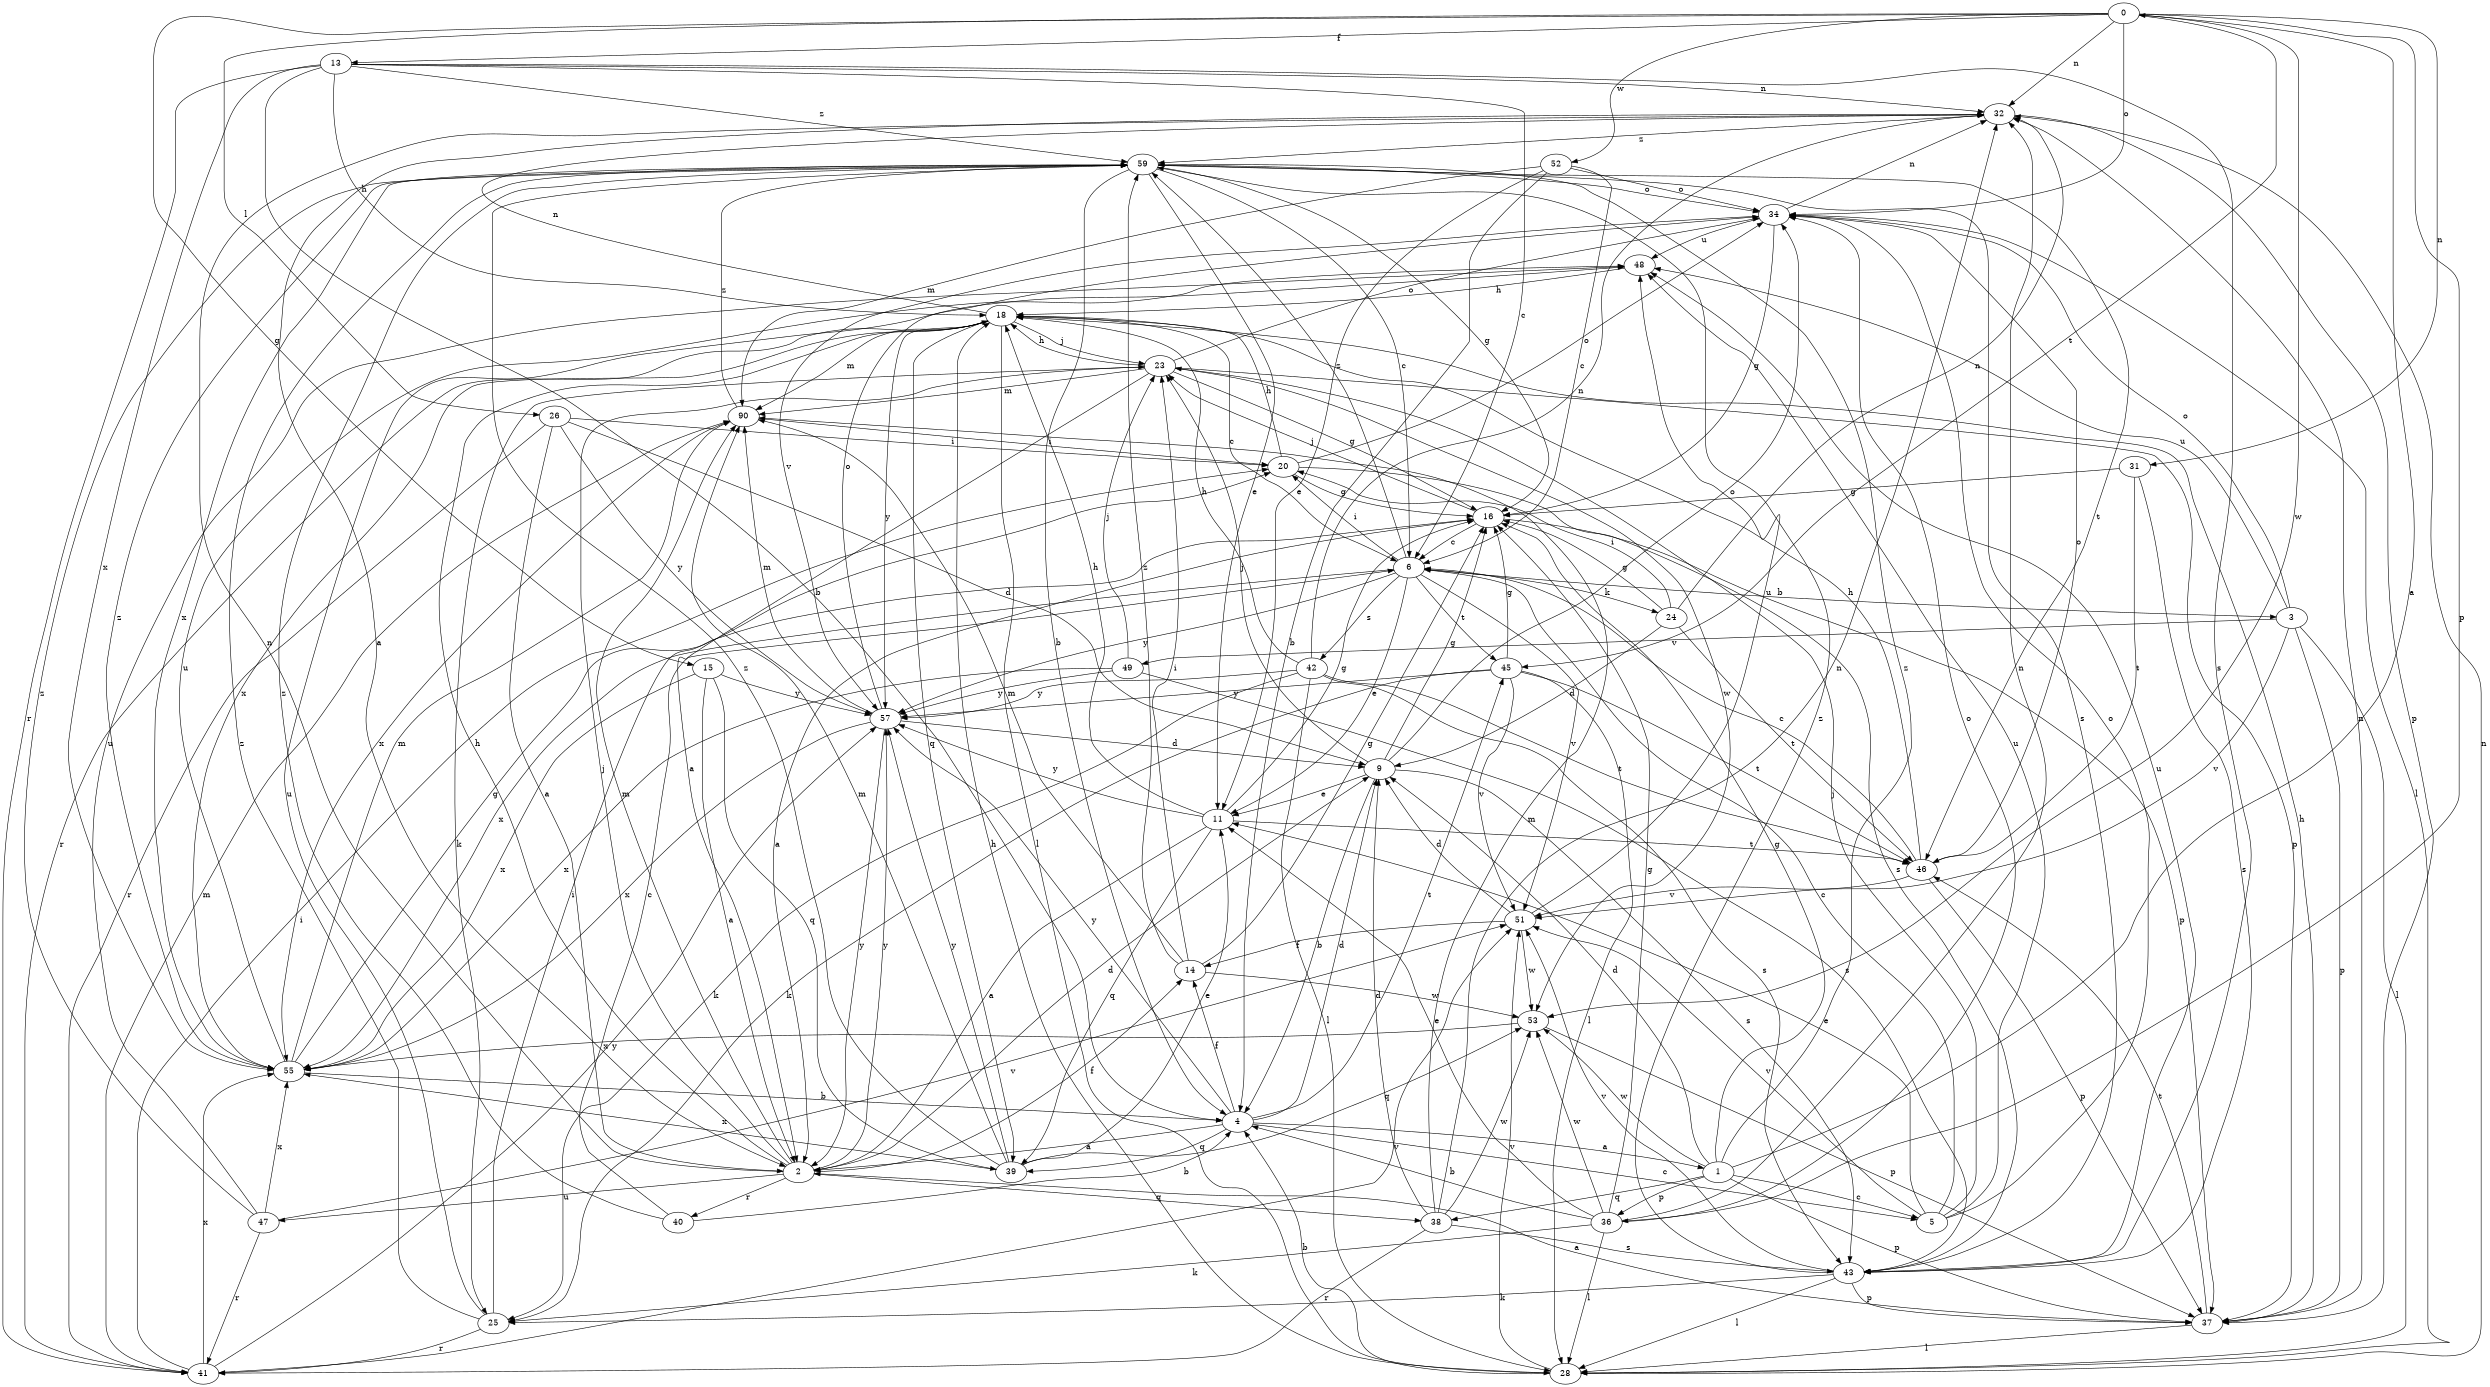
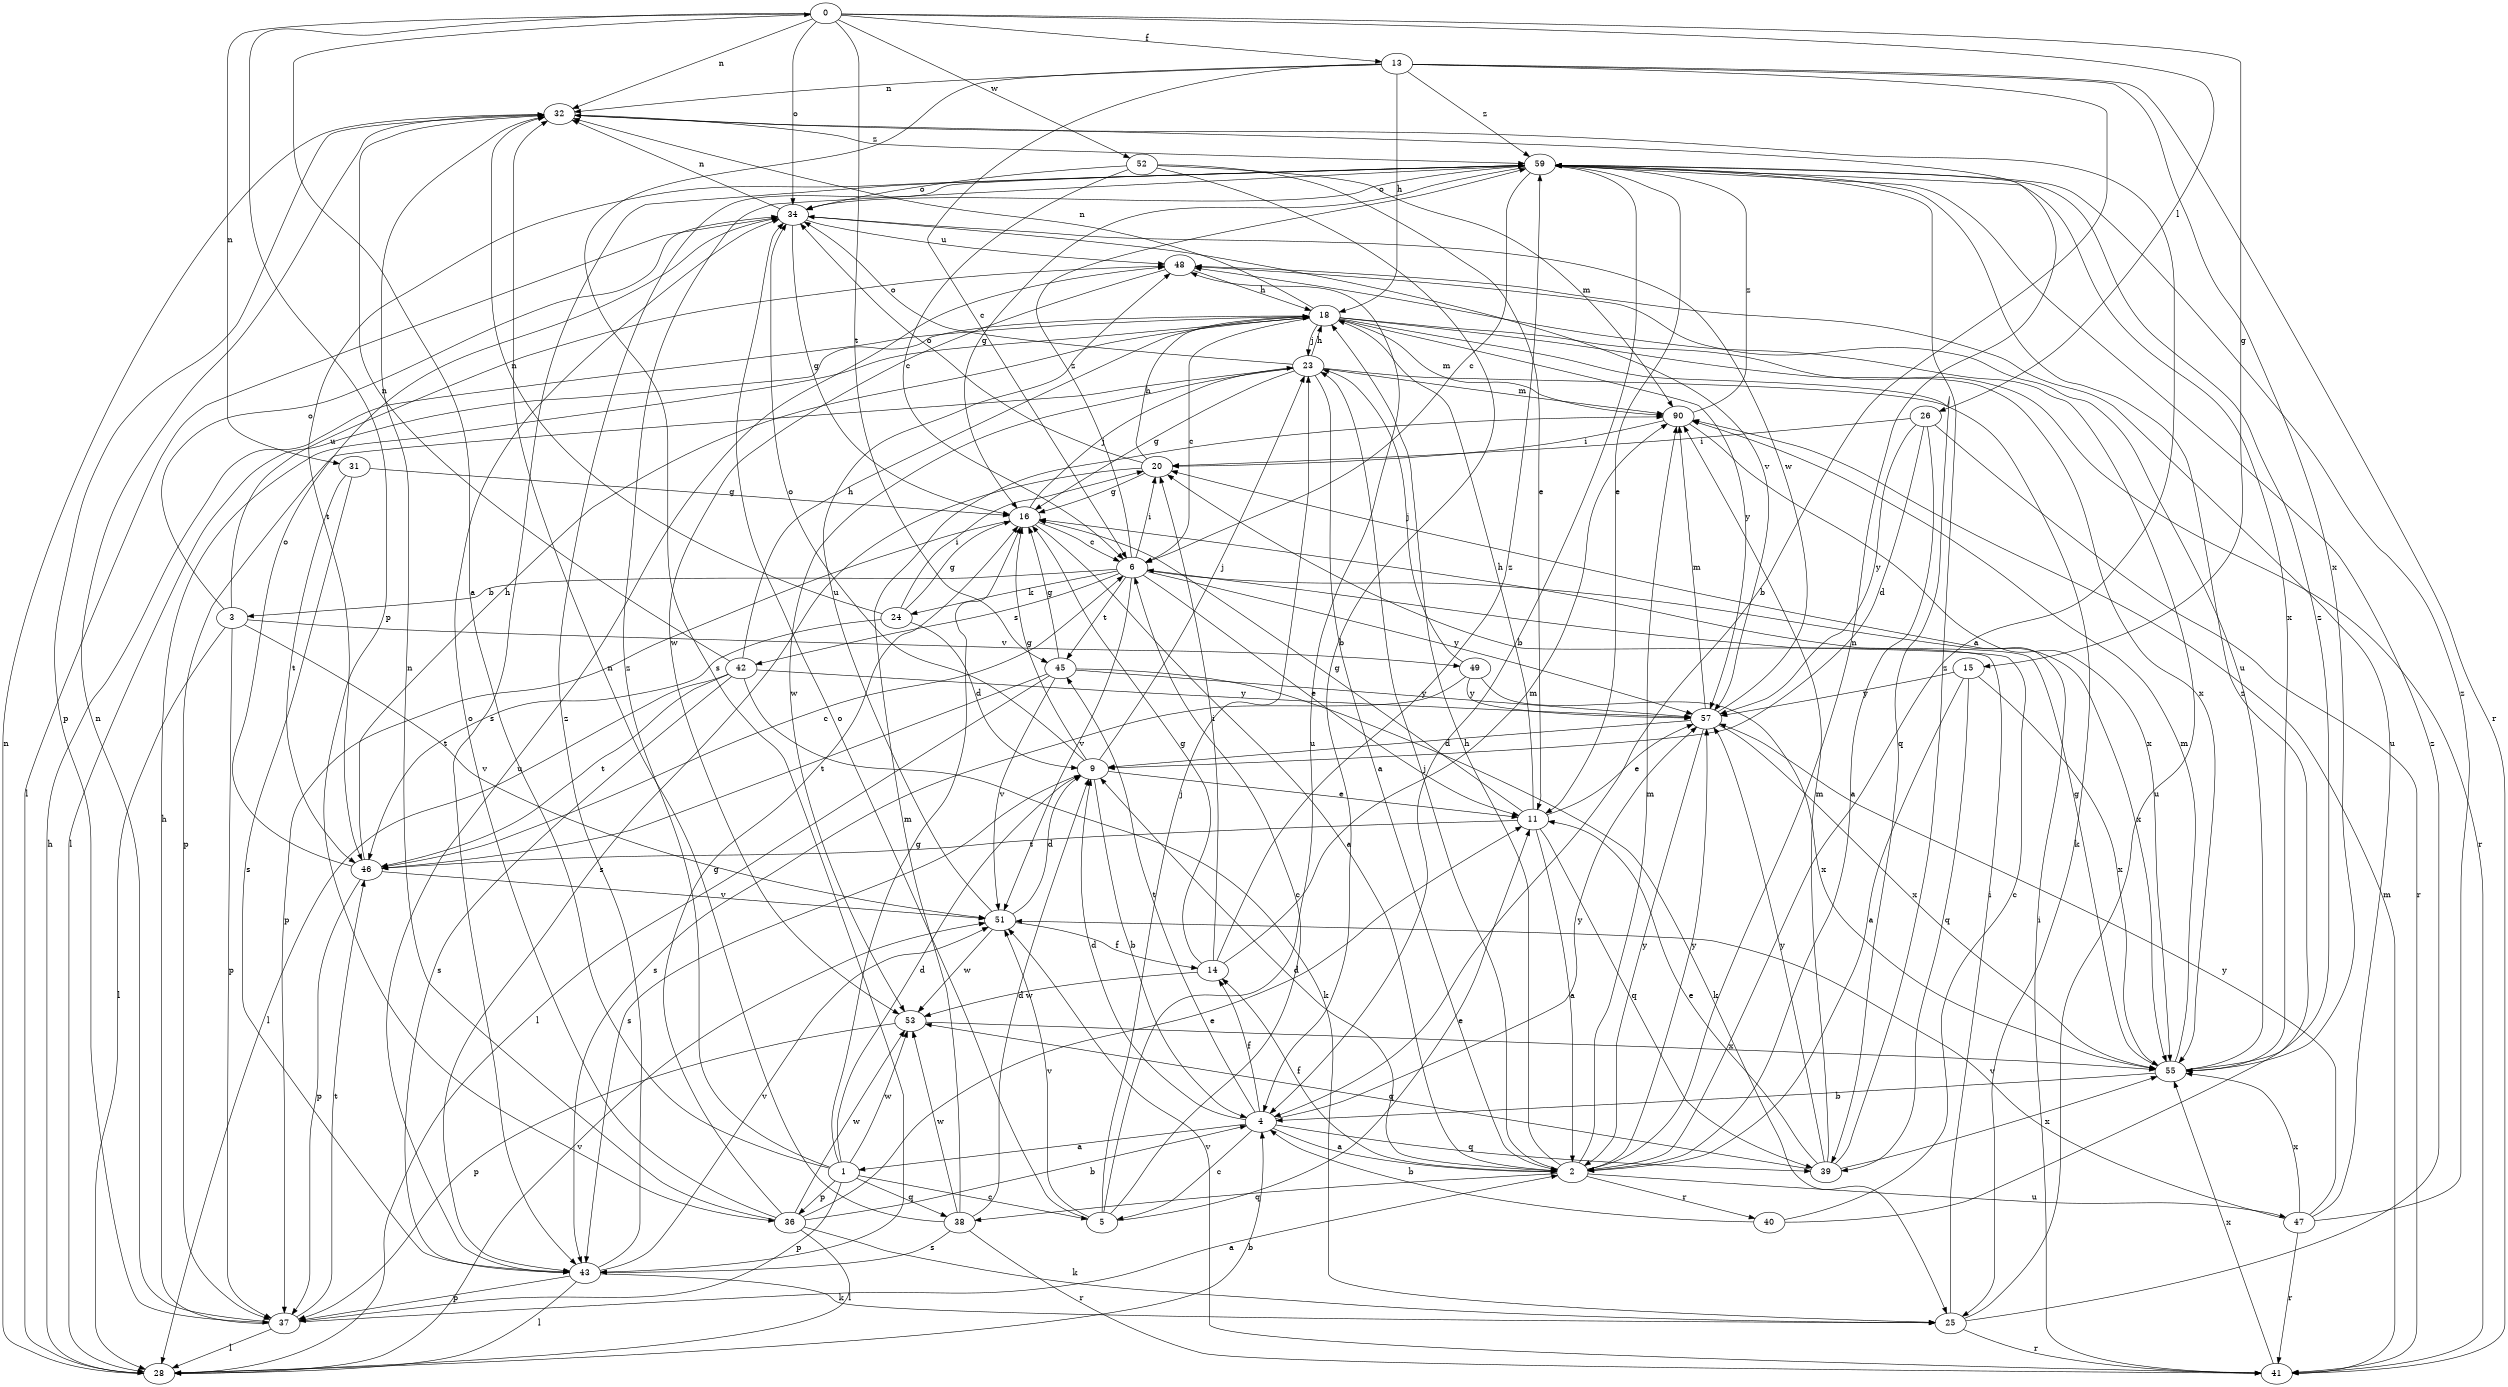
(848, 467) -> (1789, 467)
(2231, 666) -> (706, 511)
(1169, 675) -> (1213, 731)
(1056, 769) -> (1637, 769)
(576, 1082) -> (2088, 912)
